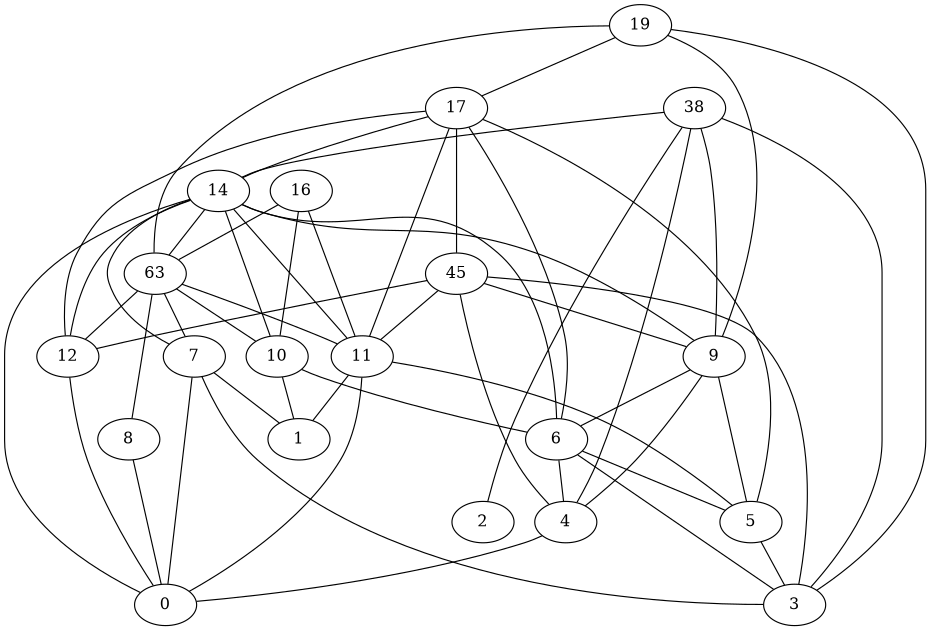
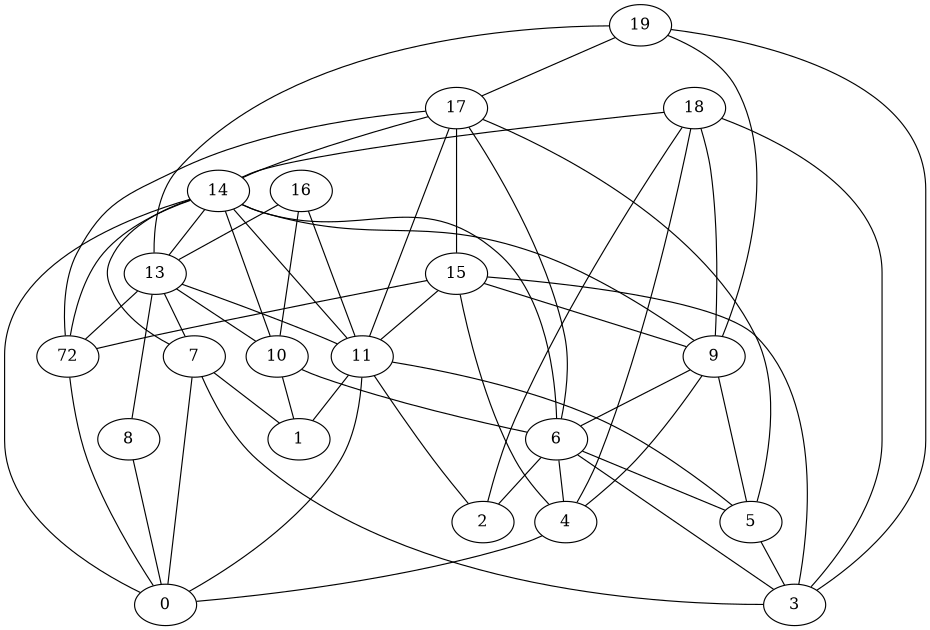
(695, 108) -> (695, 108)
(155, 274) -> (155, 274)
(457, 274) -> (457, 274)
(68, 356) -> (68, 356)
none -> (420, 441)
none -> (520, 481)
